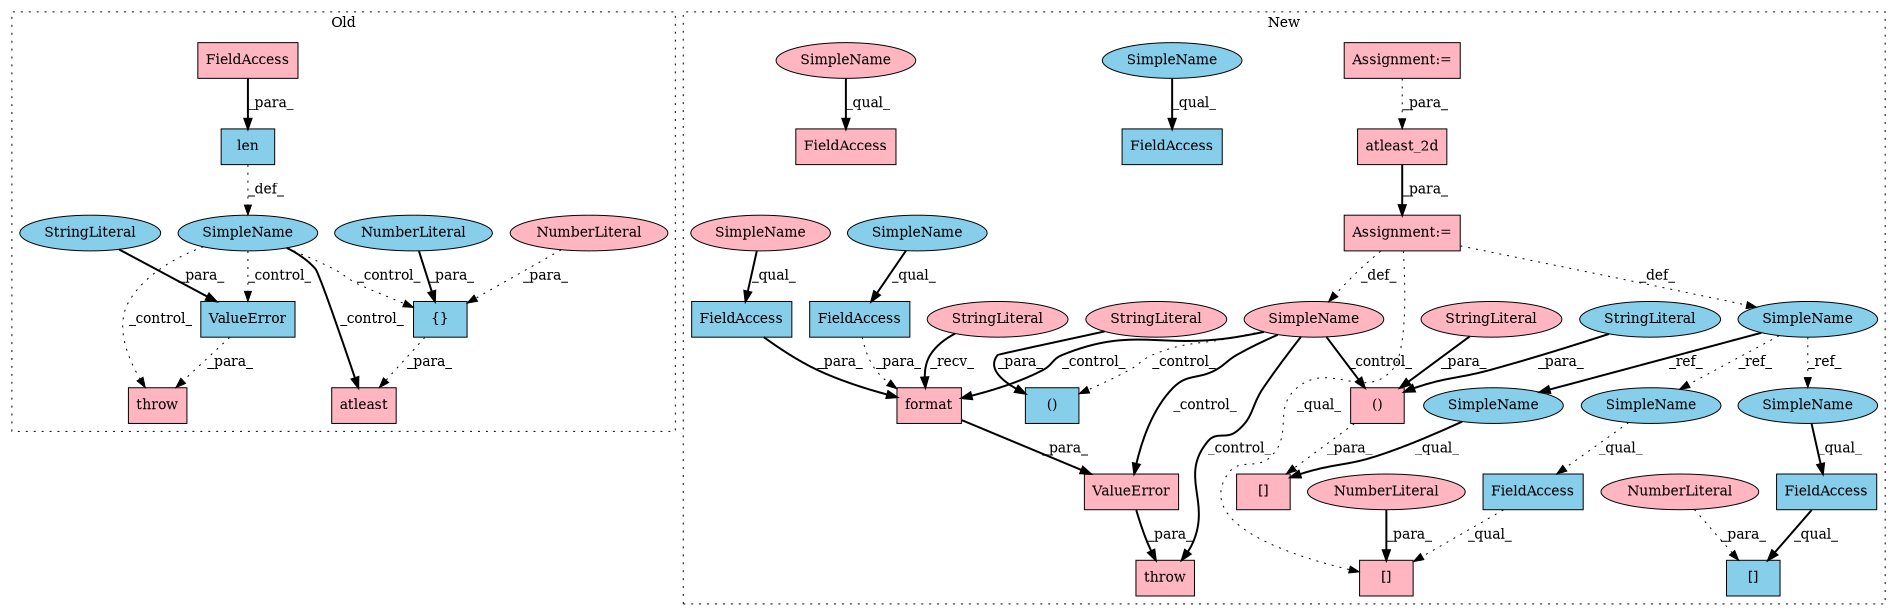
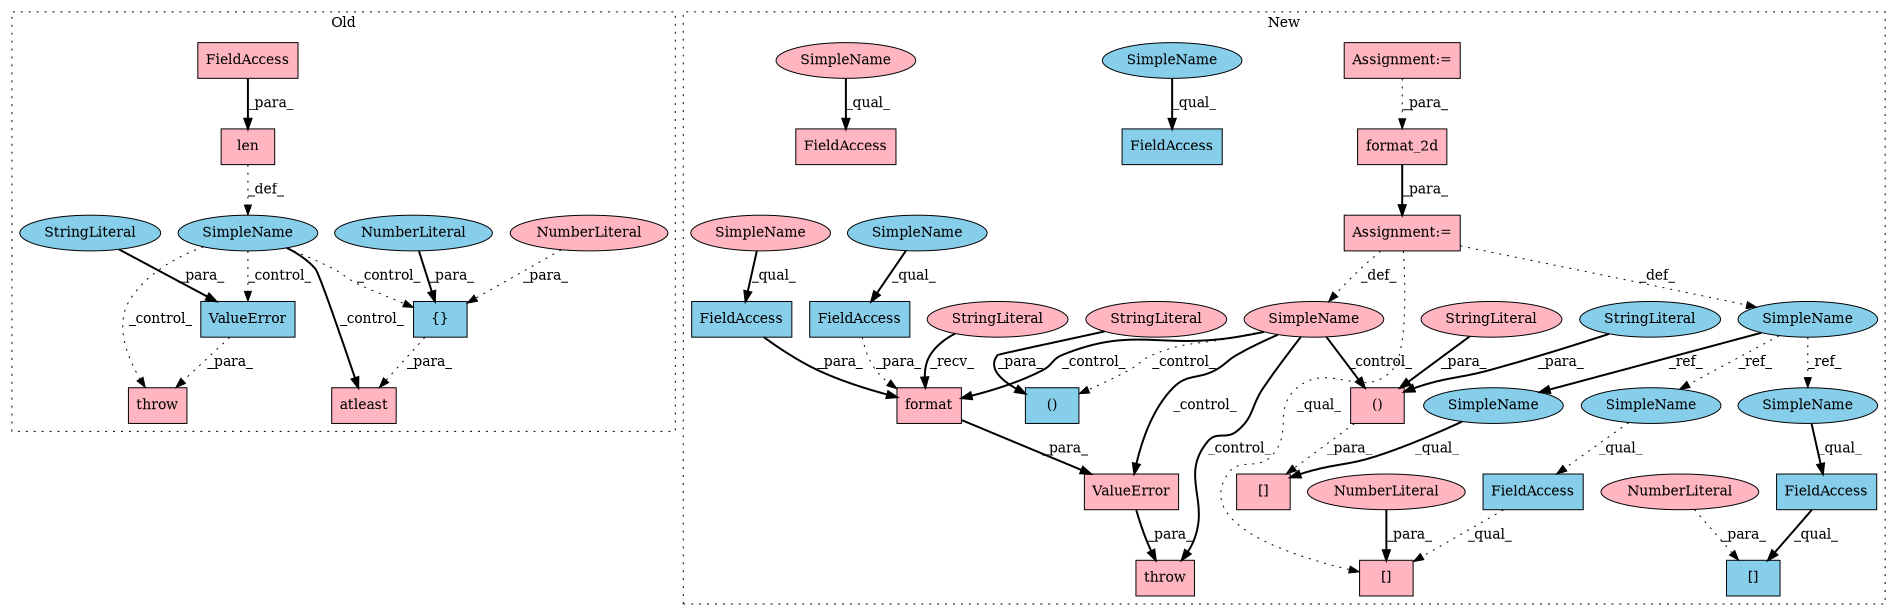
(248, 147) -> (248, 147)
(1402, 147) -> (1402, 147)
